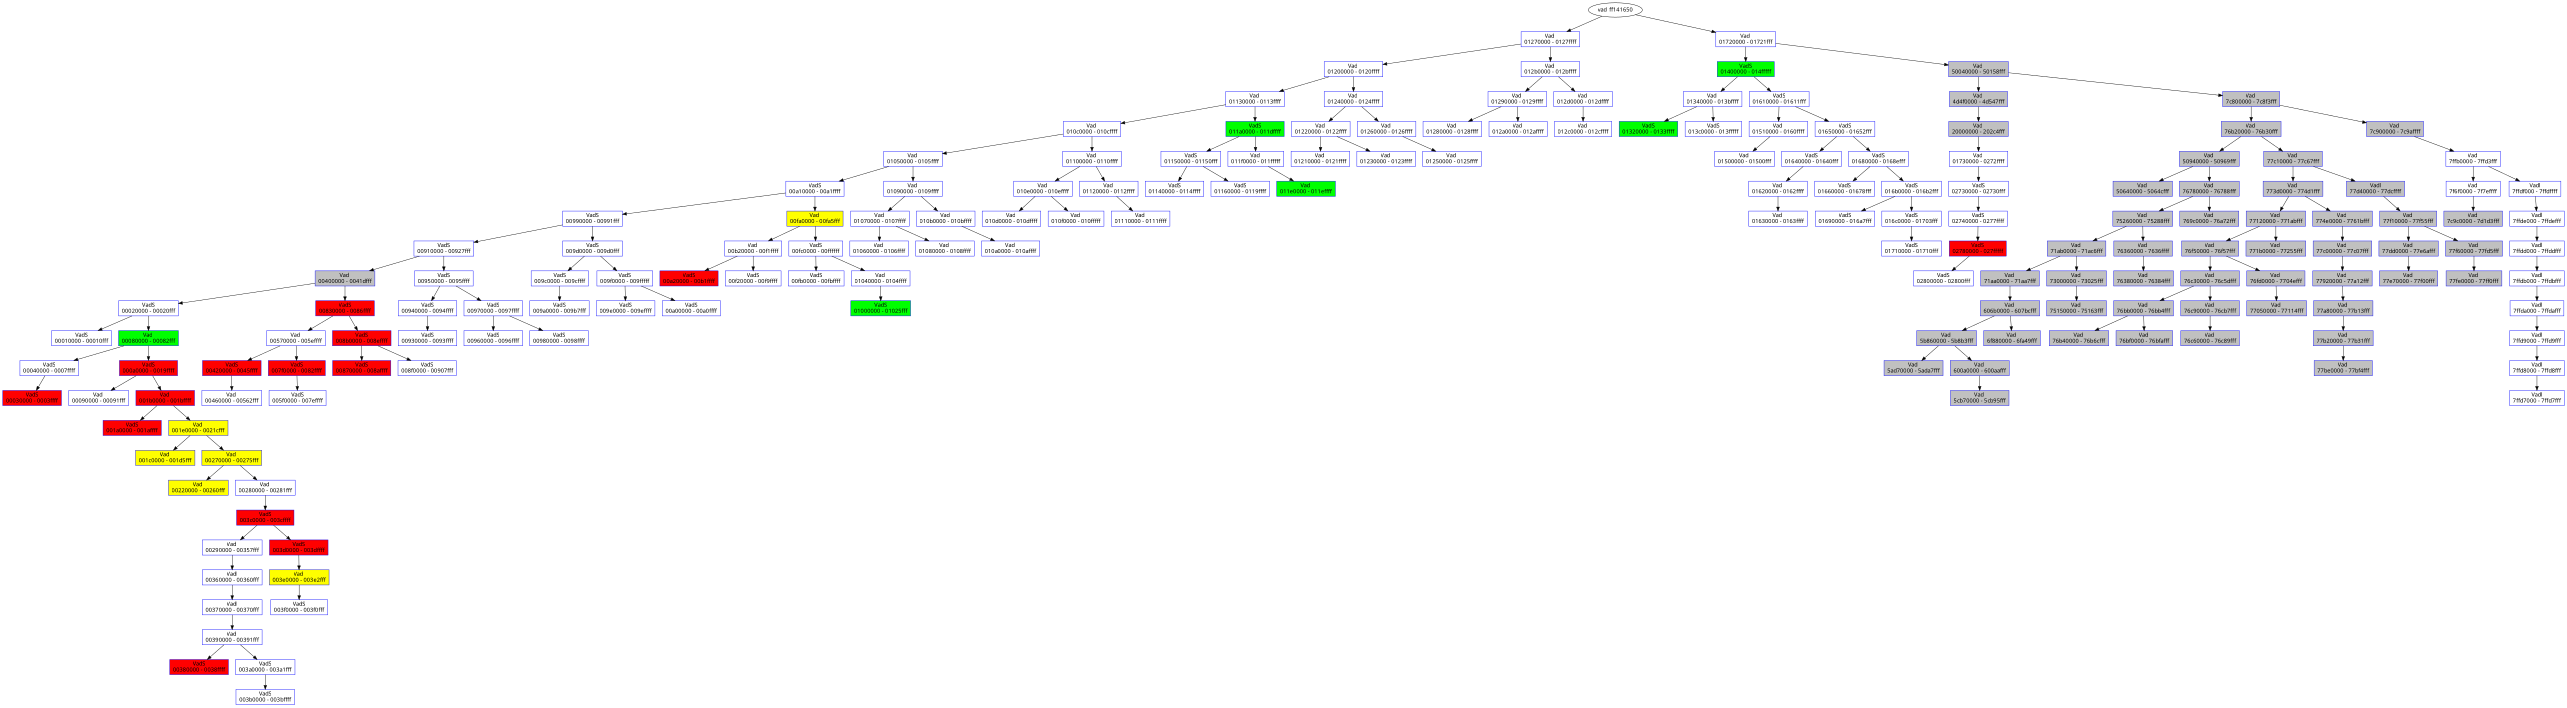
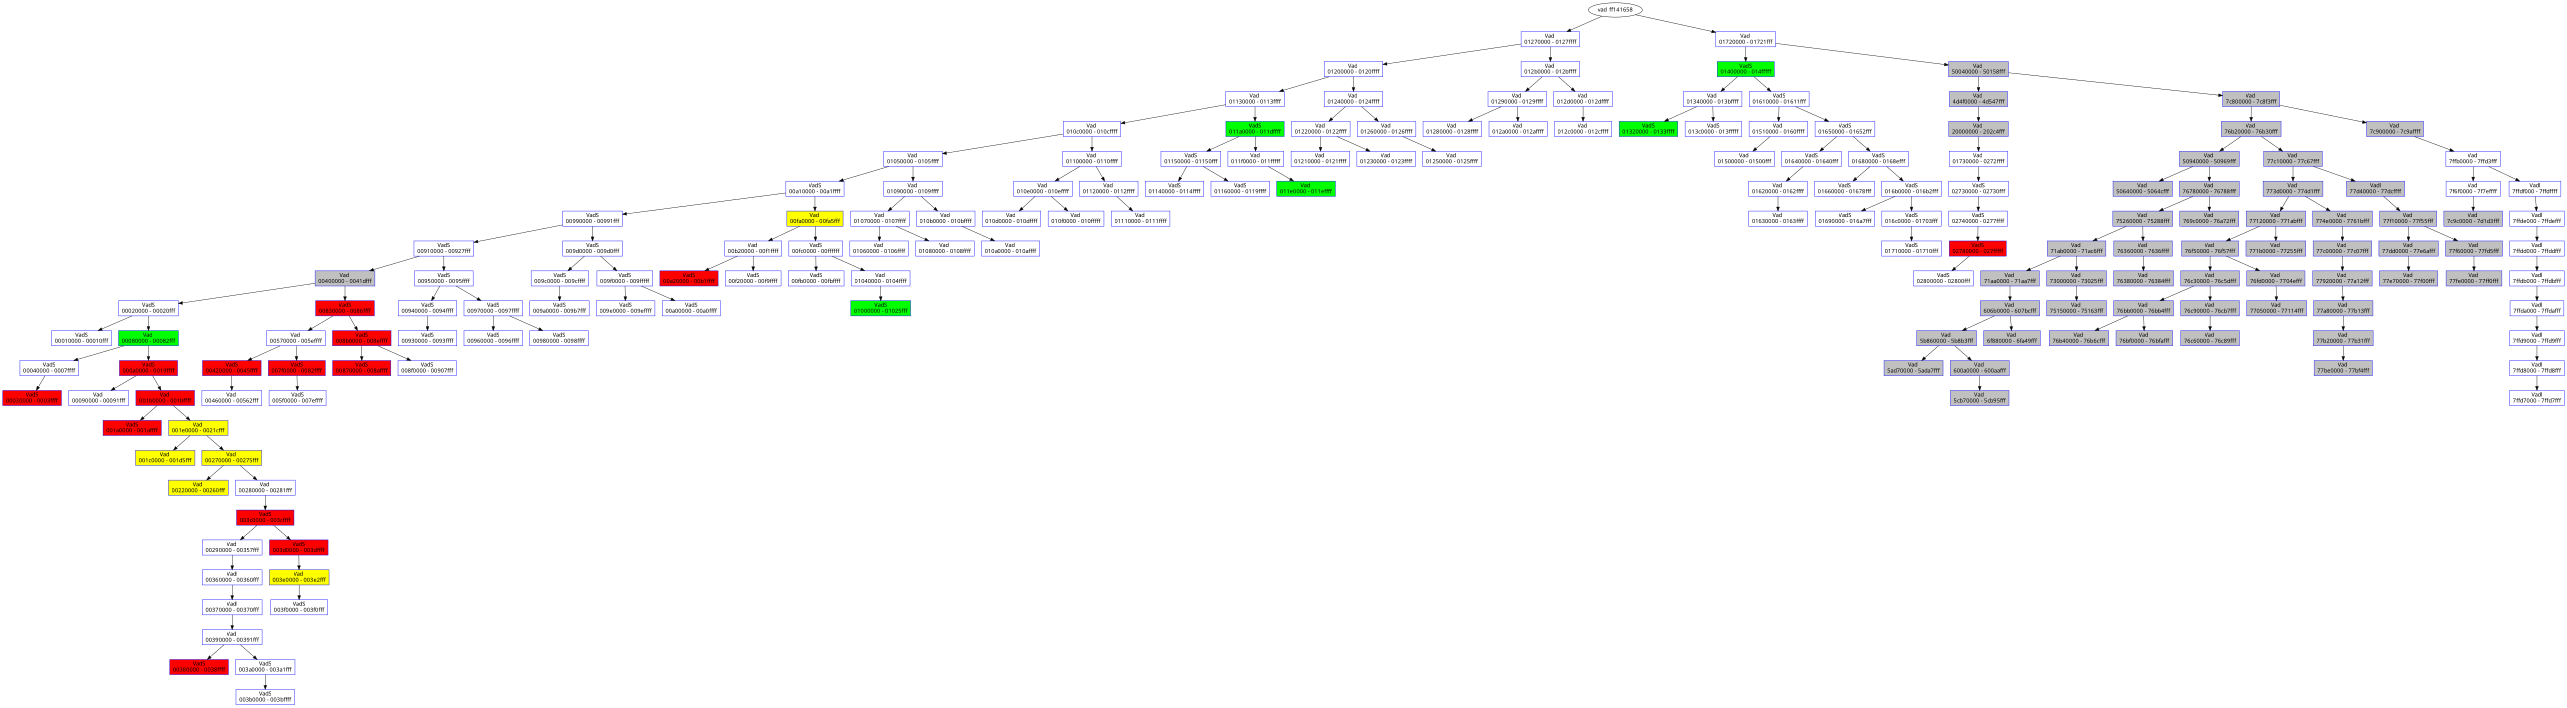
(1615, 10) -> (1615, 10)
